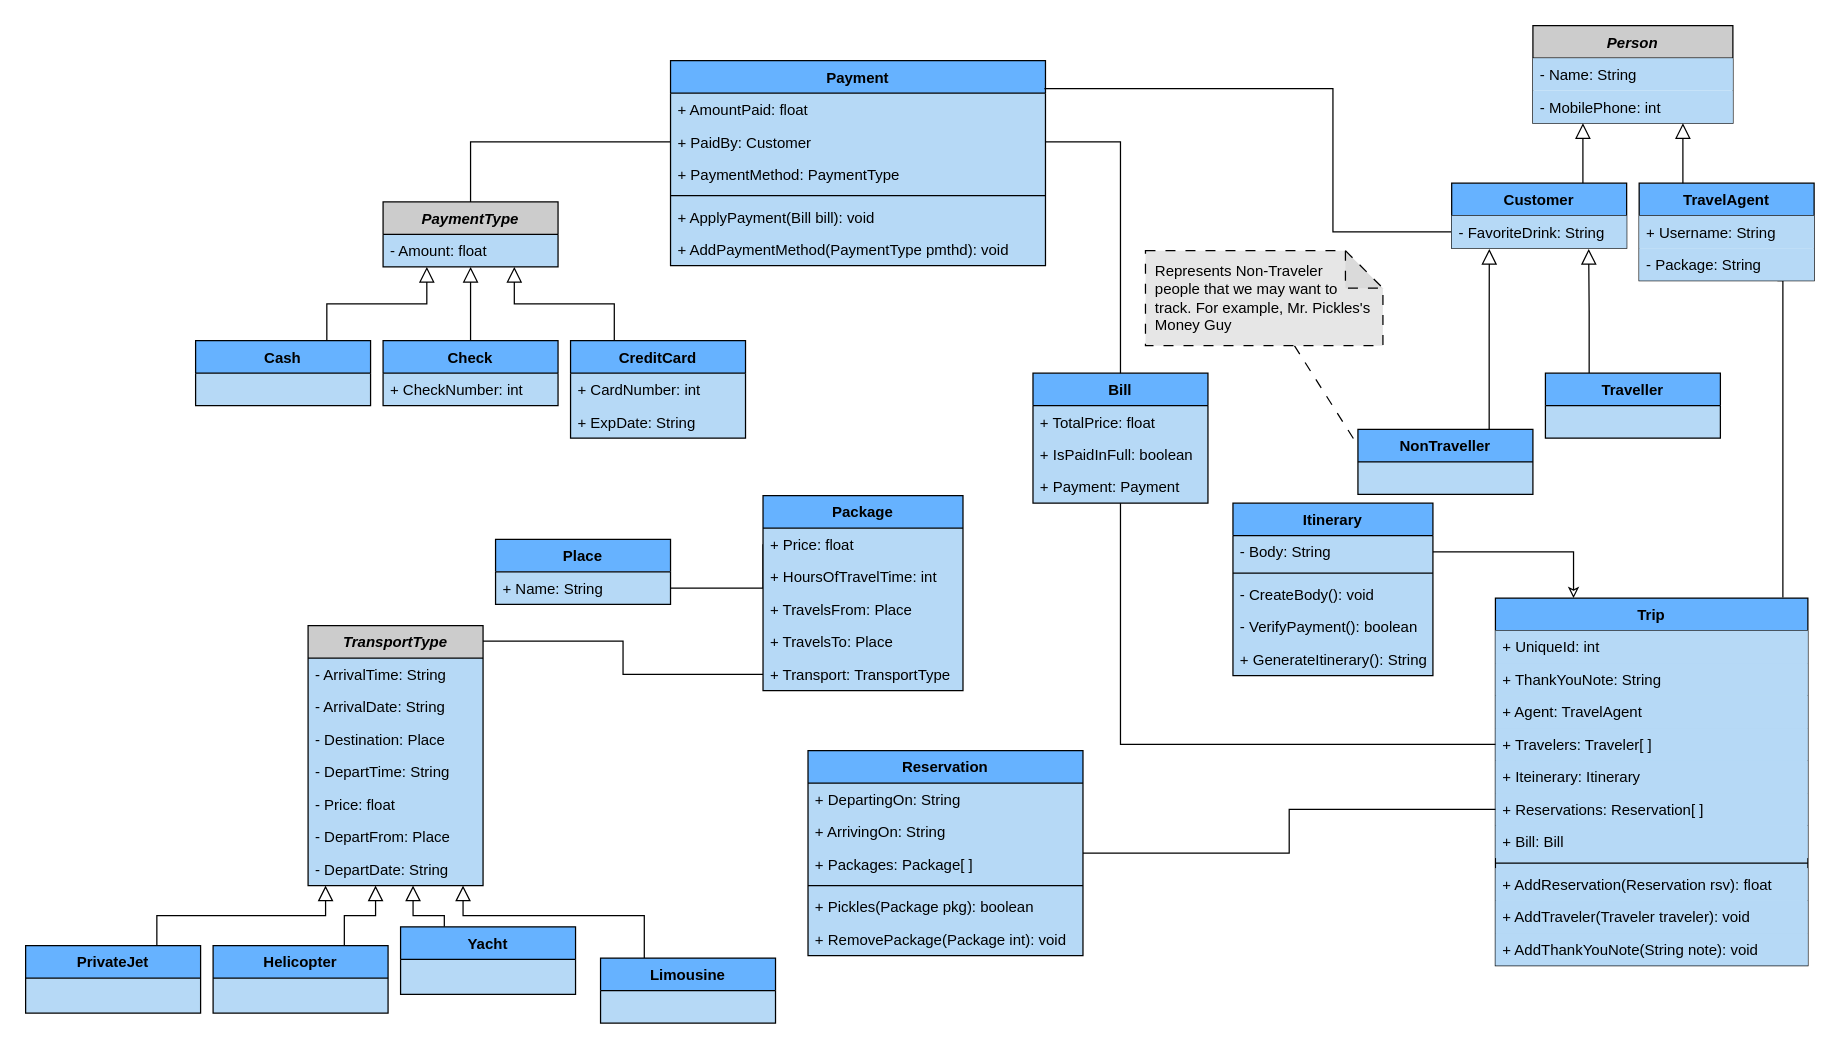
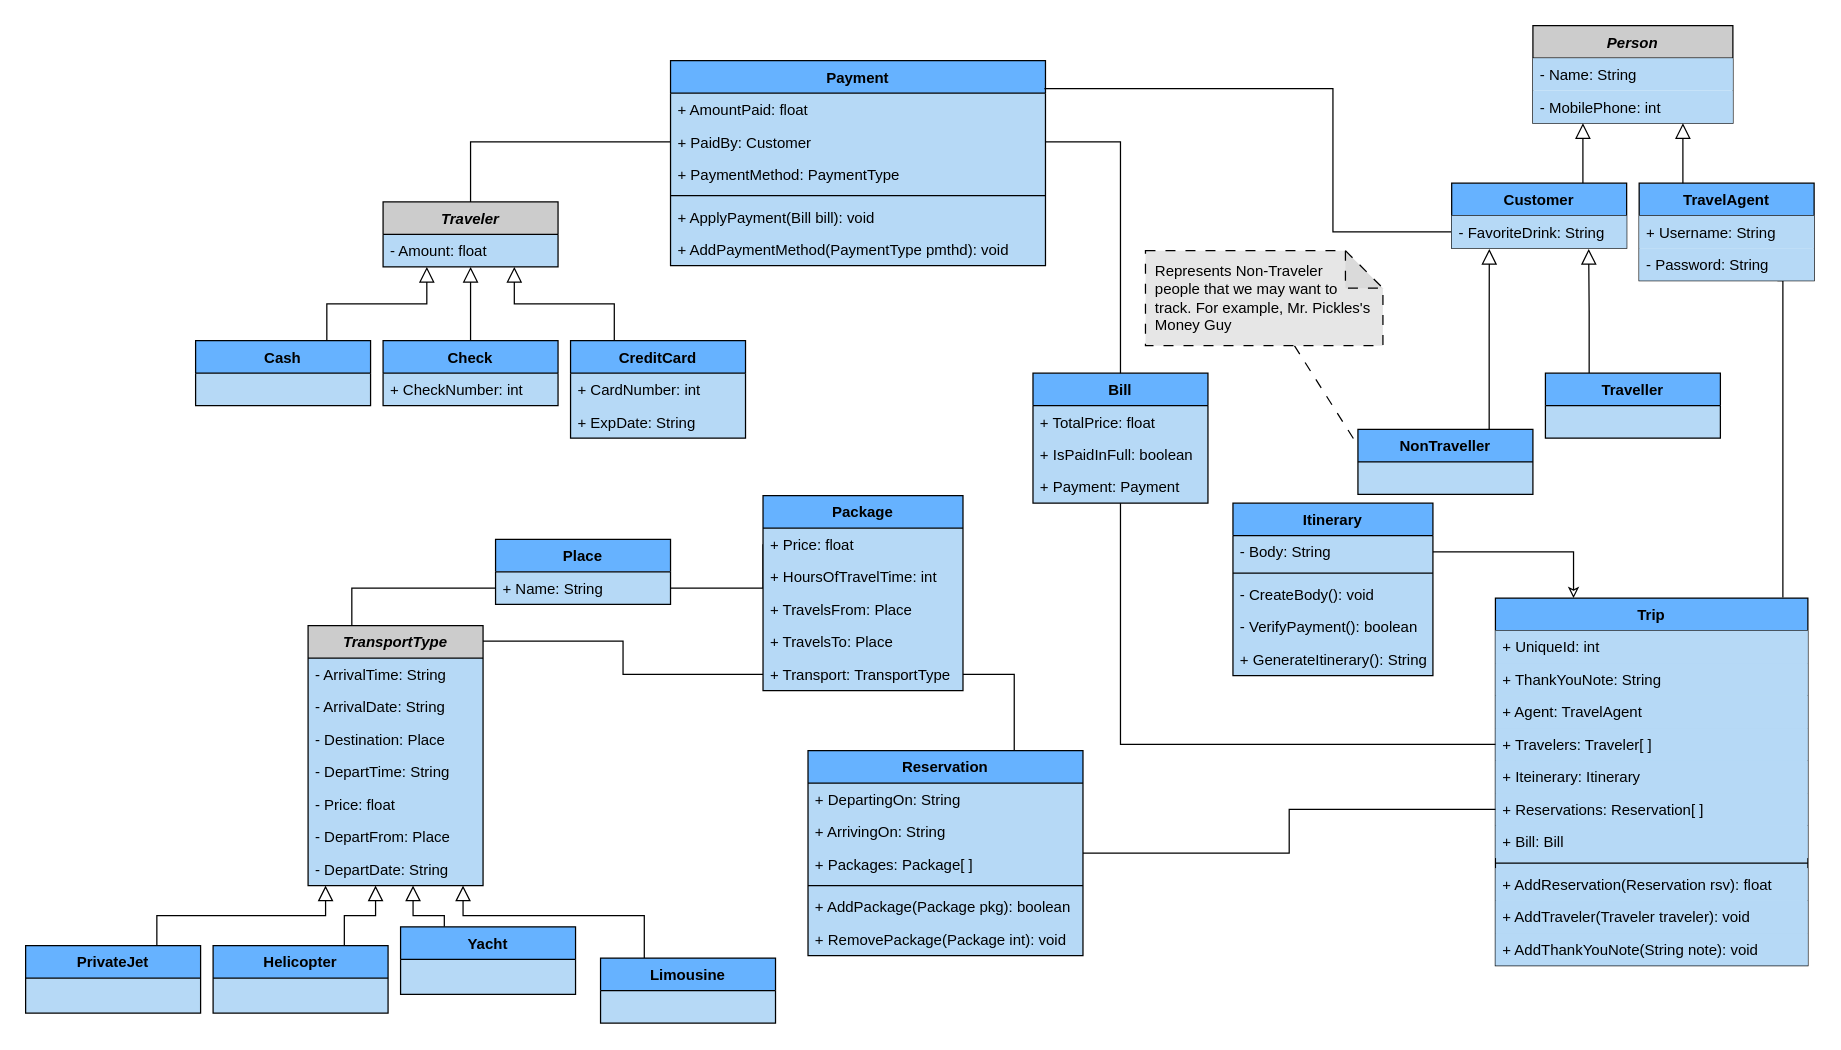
(470, 219) -> (470, 219)
(1710, 265) -> (1714, 265)
none -> (405, 588)
none -> (1014, 686)
(932, 908) -> (948, 908)
